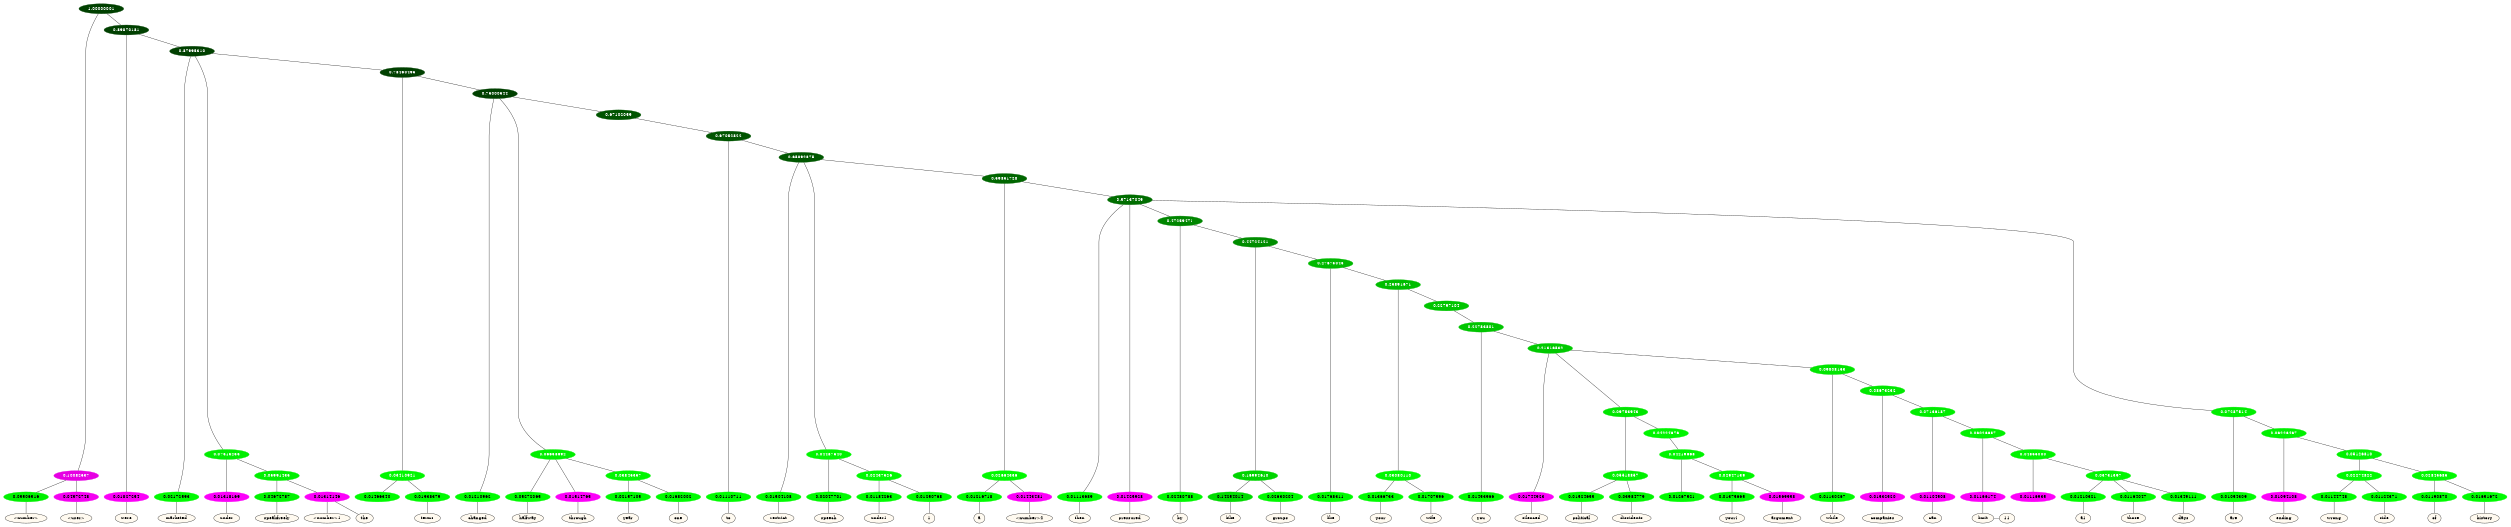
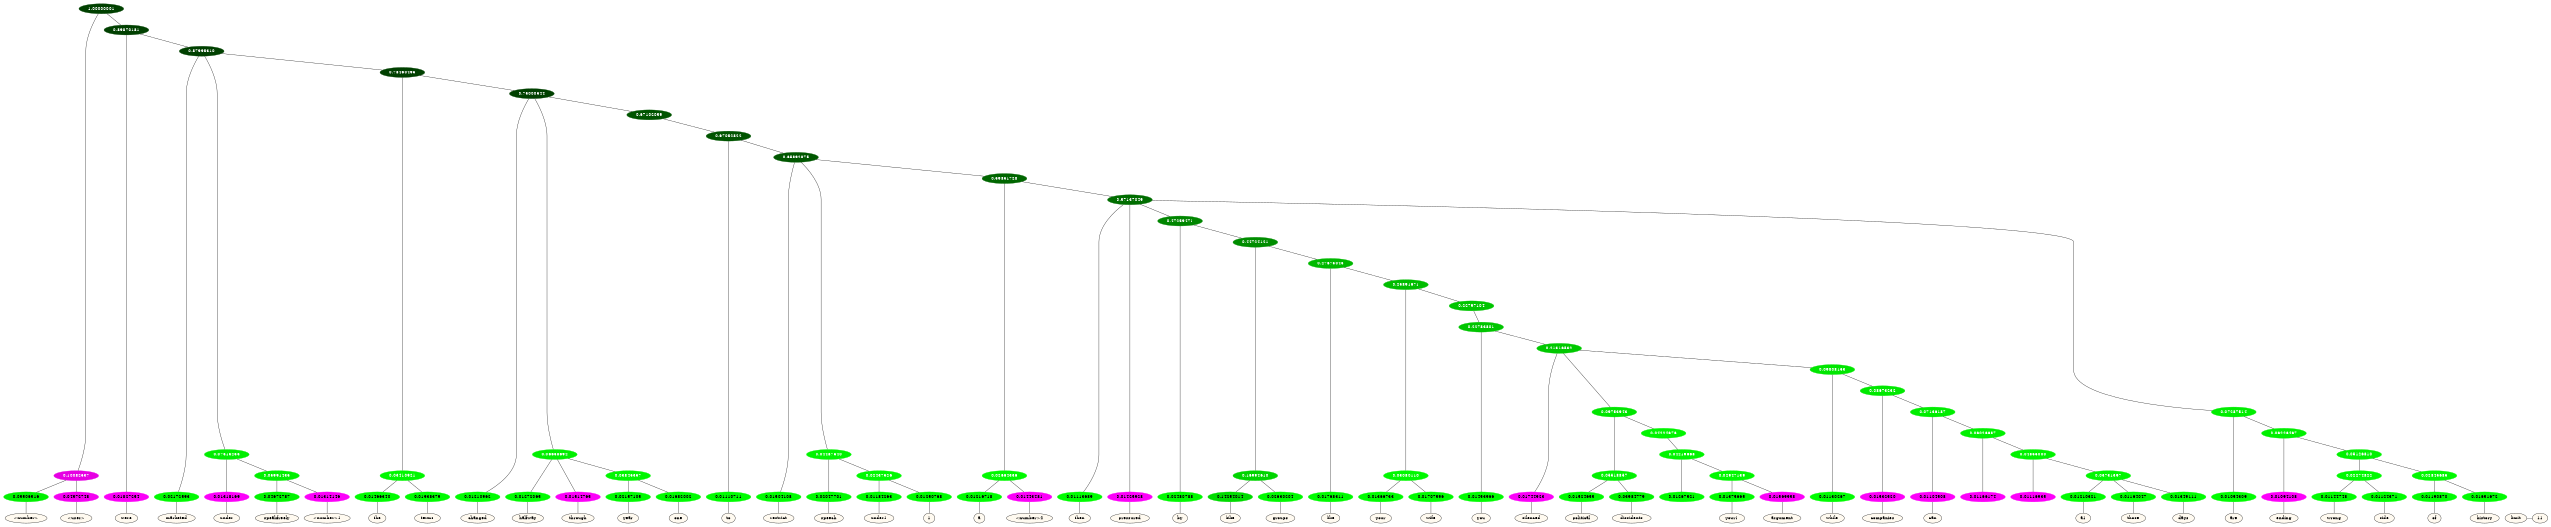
(528, 497) -> (528, 497)
(347, 508) -> (377, 508)
(1983, 508) -> none
